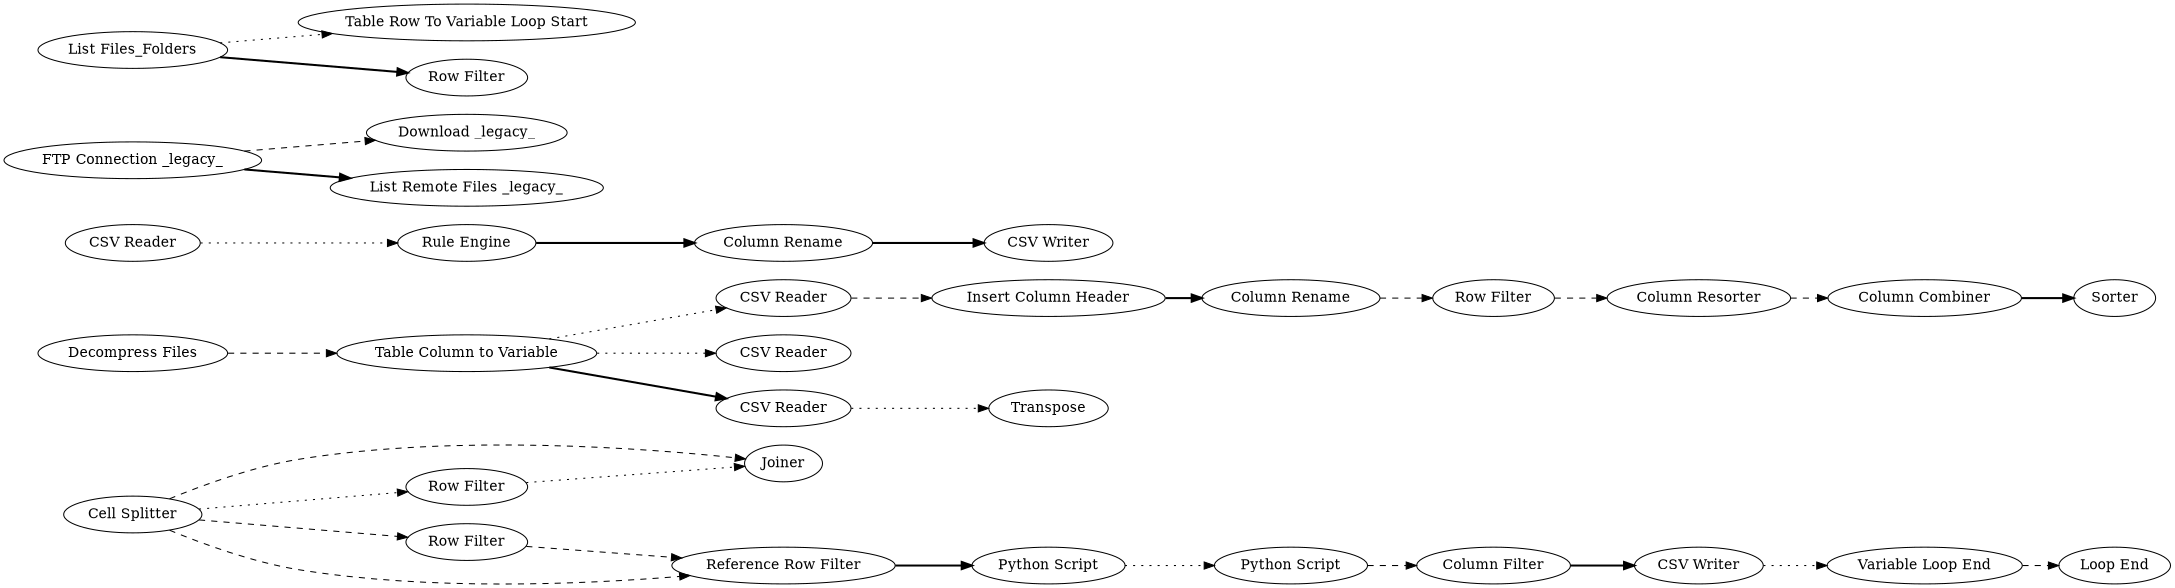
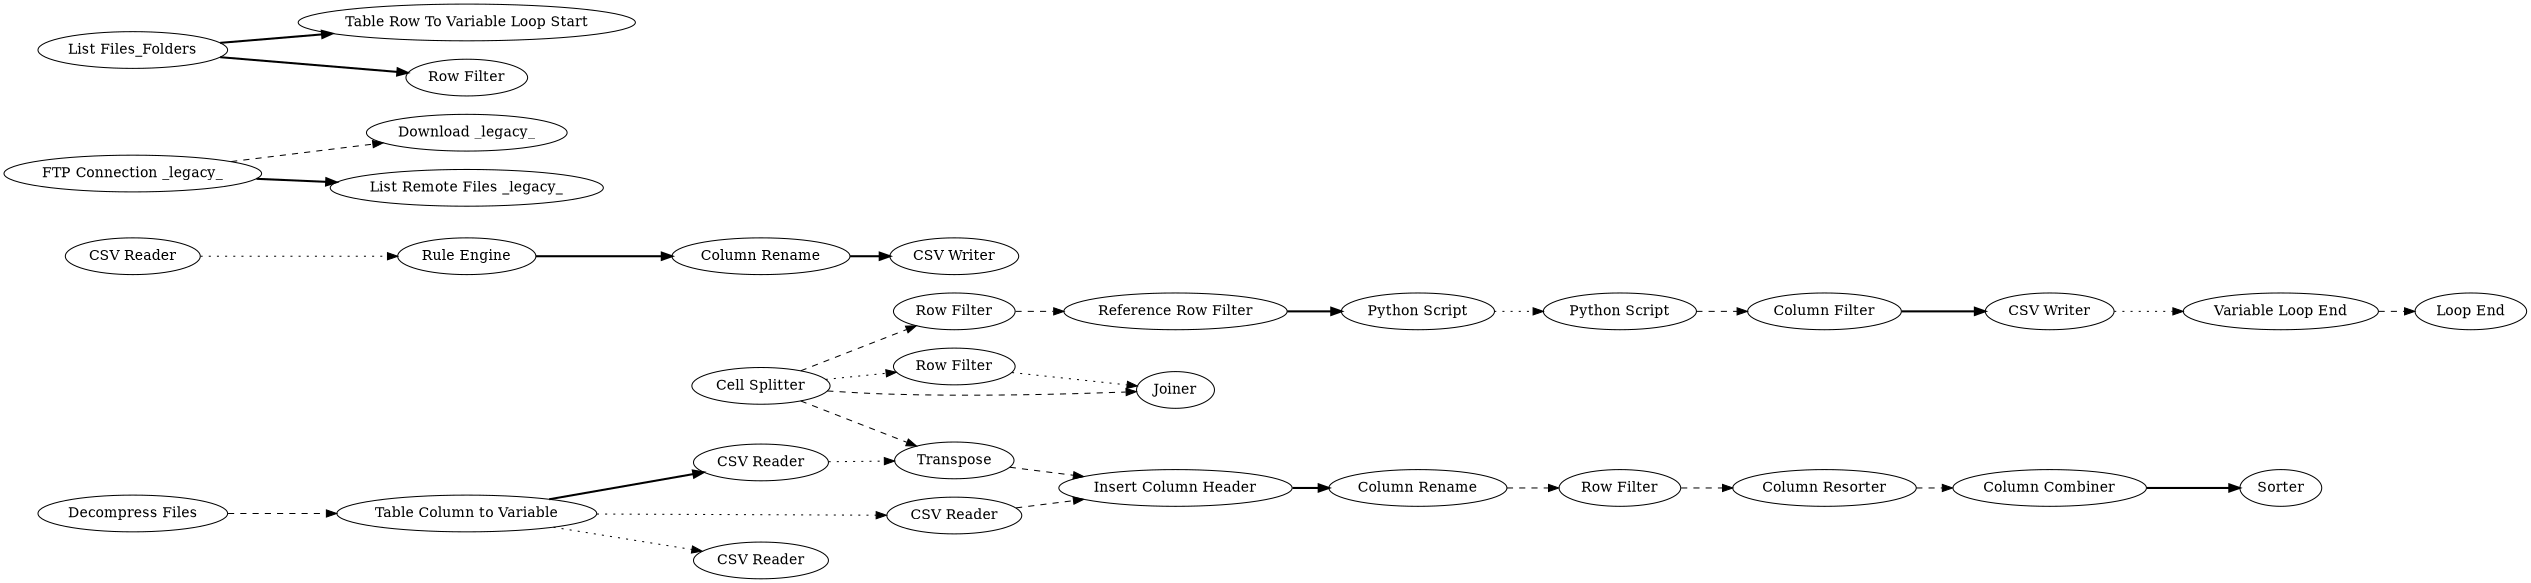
(271, 39) -> (271, 39)
none -> (1042, 471)
(421, 582) -> (854, 422)
